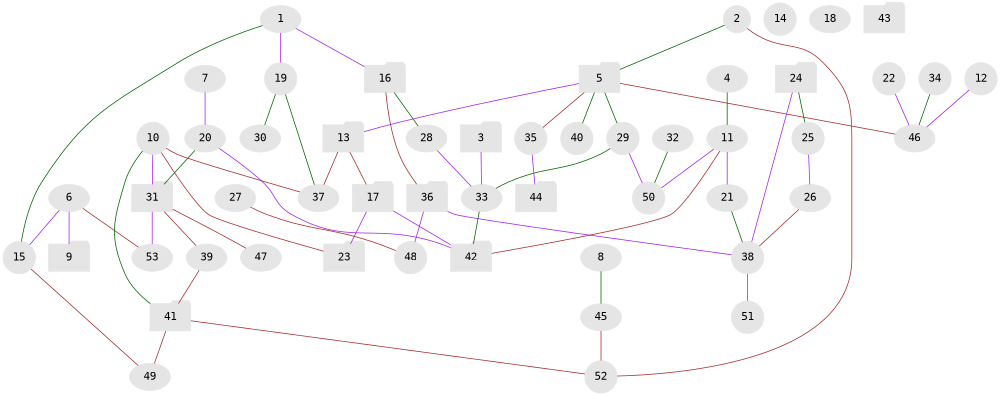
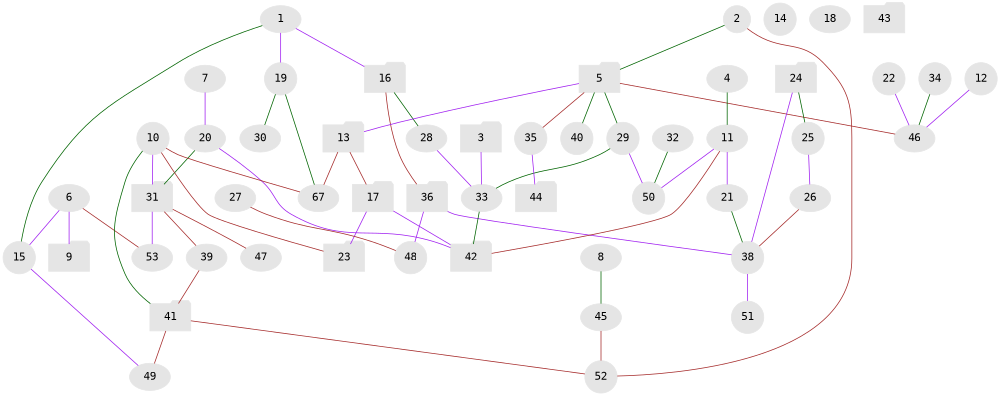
(318, 198) -> (318, 198)
(85, 317) -> (85, 317)
